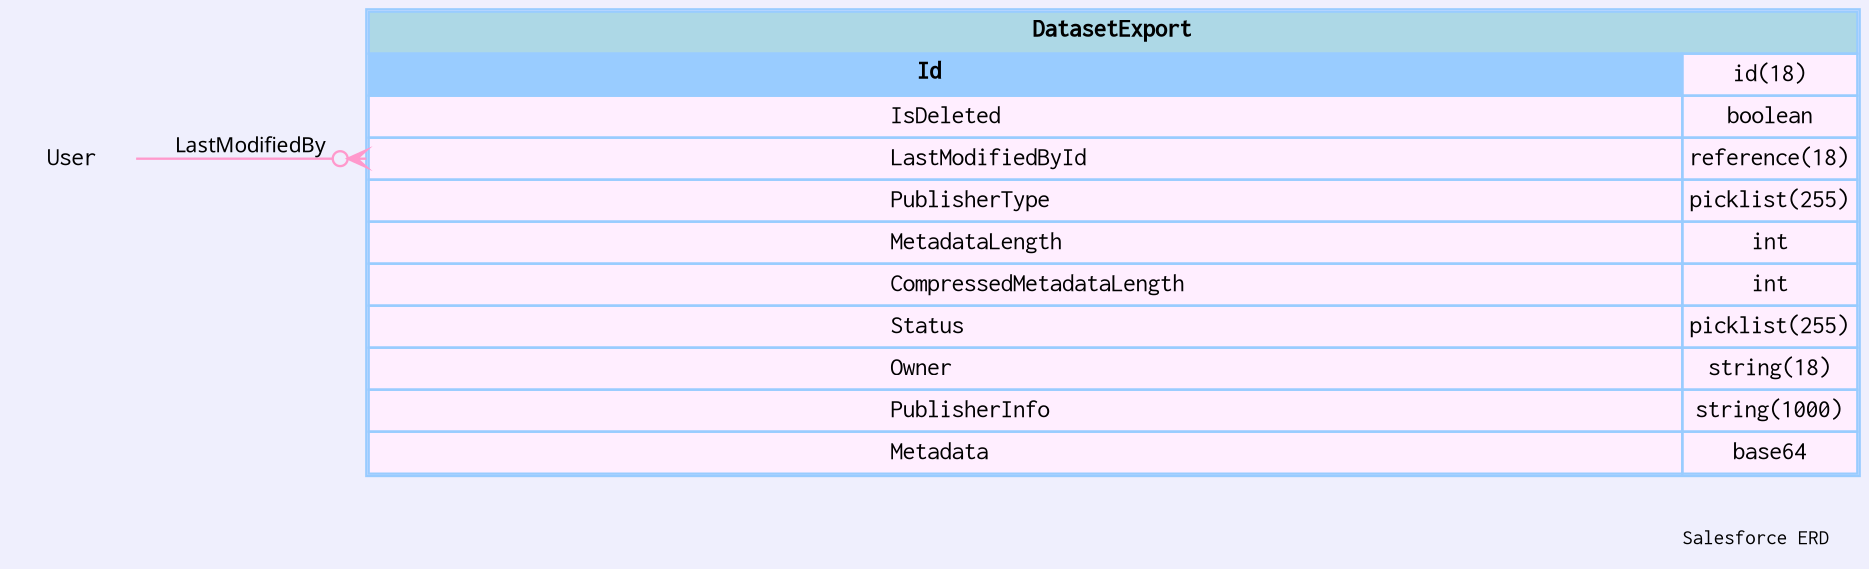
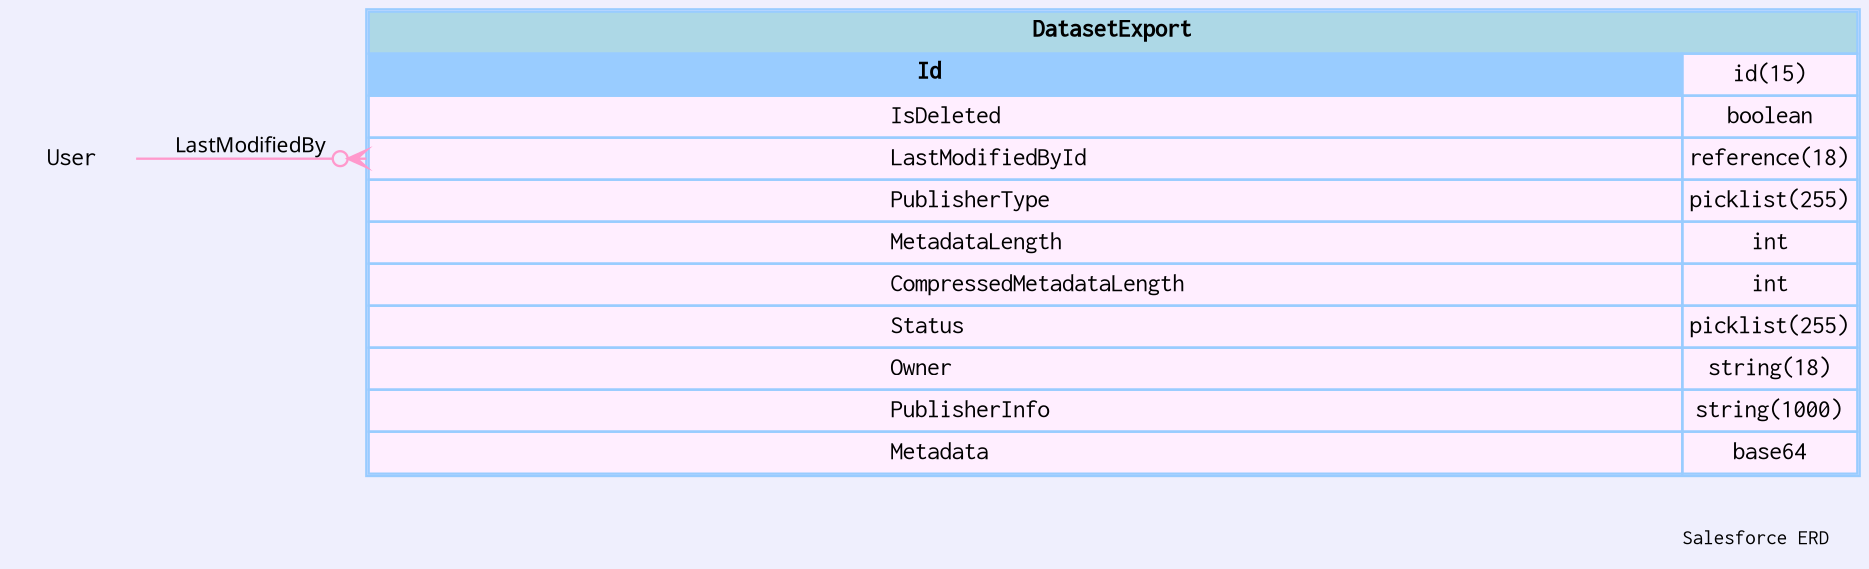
(1770, 74) -> (1770, 74)
